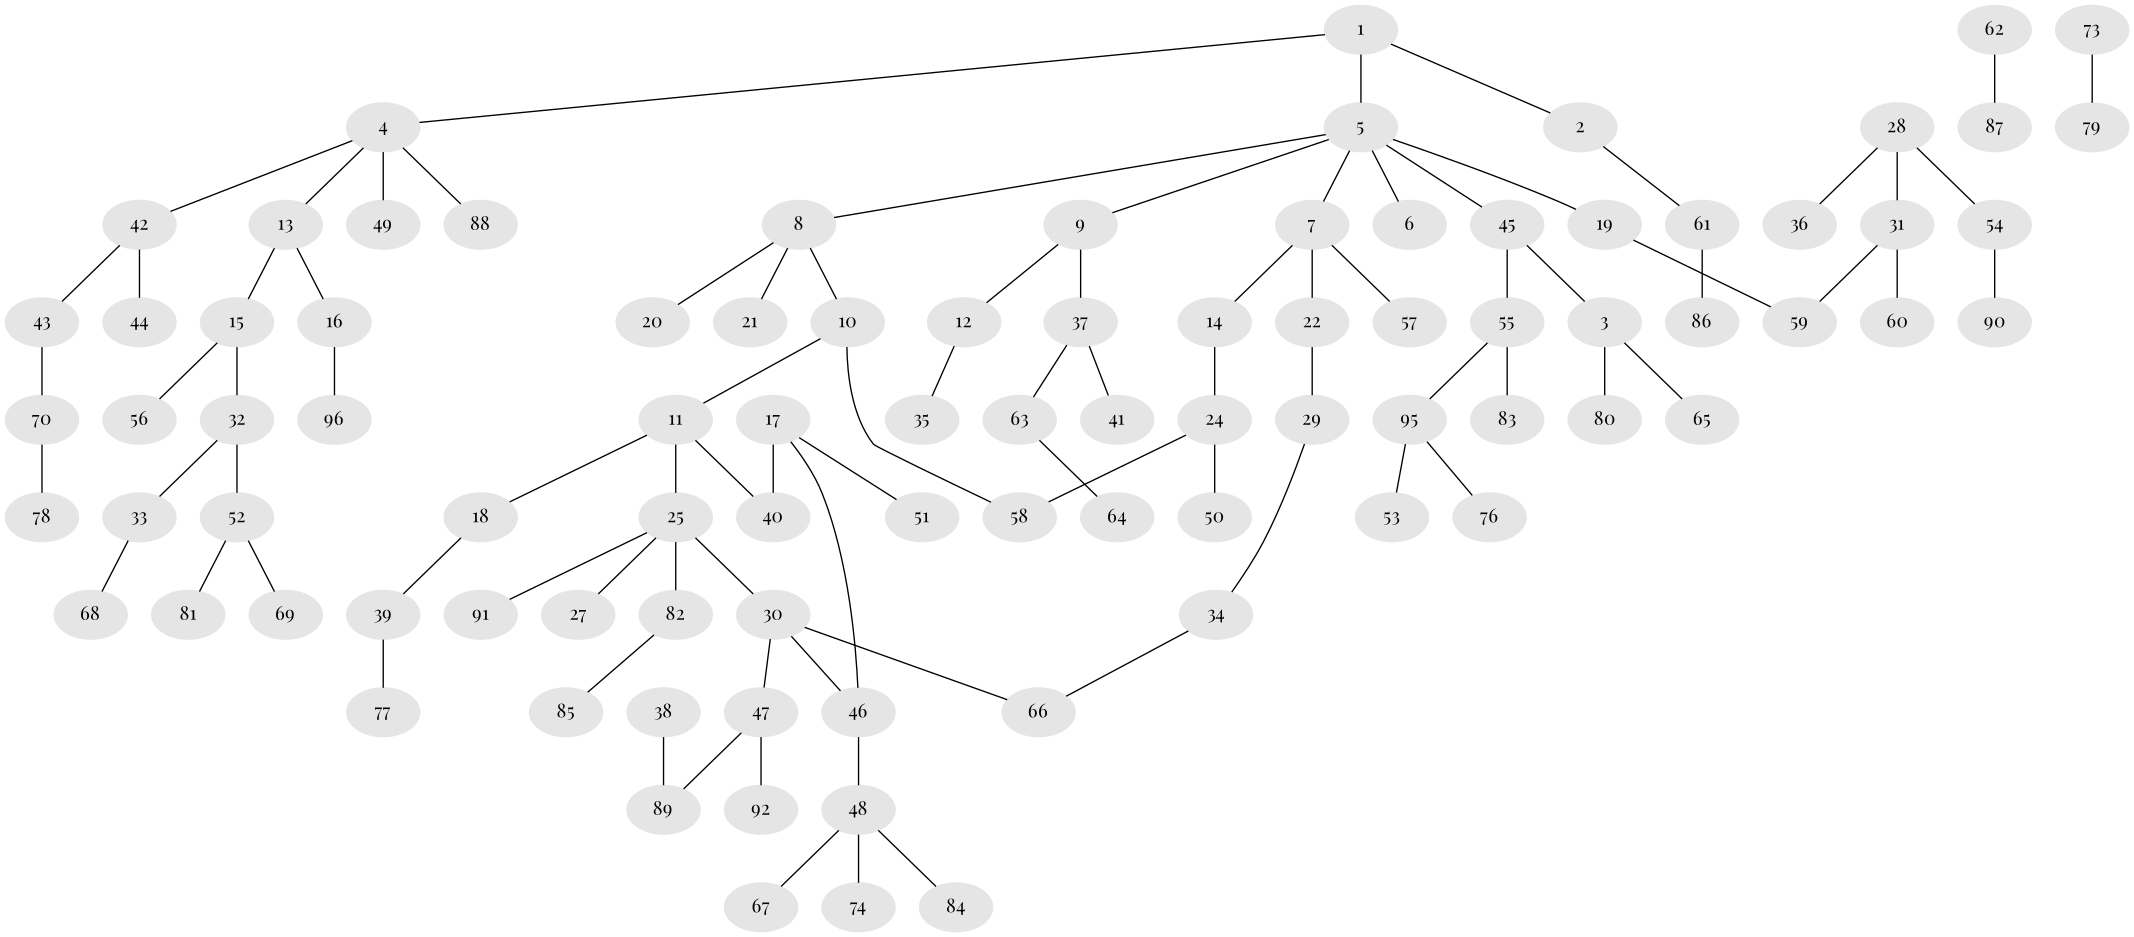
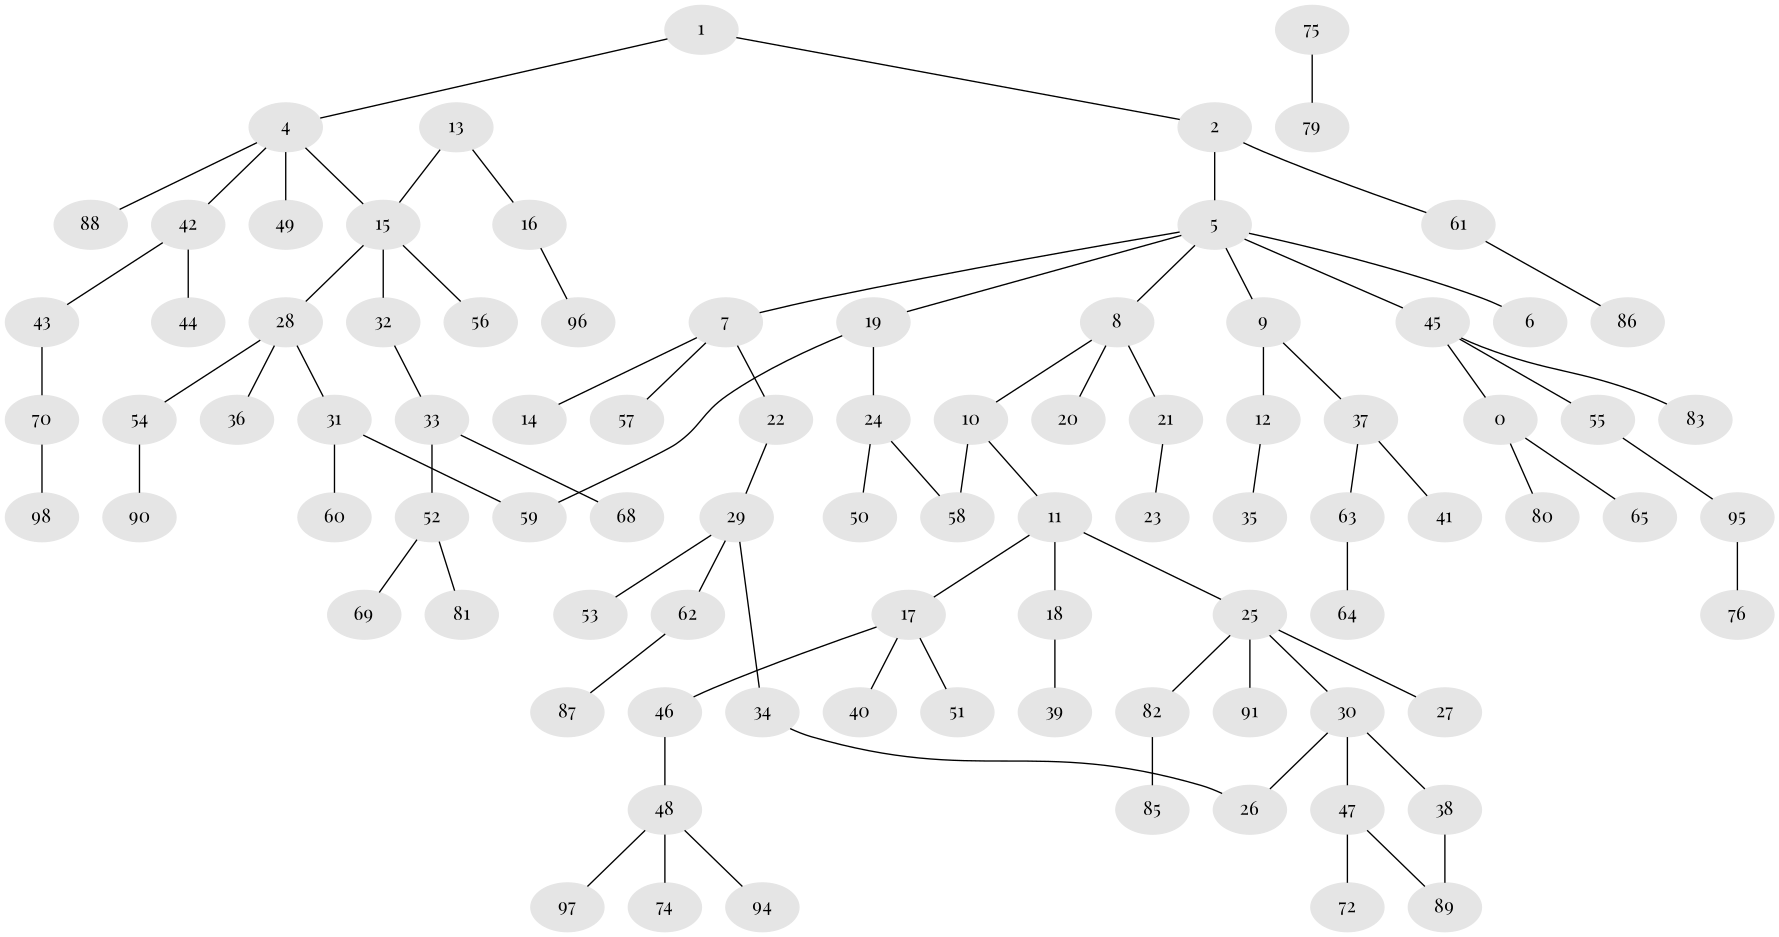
(2092, 30) -> (1312, 30)
(1361, 79) -> (1215, 176)
(335, 176) -> (334, 176)
none -> (335, 273)
(1605, 322) -> (1500, 420)
(1215, 371) -> (873, 371)
(1507, 371) -> (1564, 371)
(724, 468) -> (982, 566)
(1401, 468) -> (663, 566)
(237, 469) -> (432, 459)
(42, 517) -> (42, 517)
none -> (1152, 517)
none -> (712, 566)
(816, 664) -> (1396, 761)
(383, 712) -> none
(1039, 712) -> (1250, 810)
(761, 810) -> (1347, 907)
(761, 907) -> (567, 907)
(956, 907) -> (762, 907)
